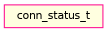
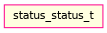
(54, 16) -> (54, 16)
